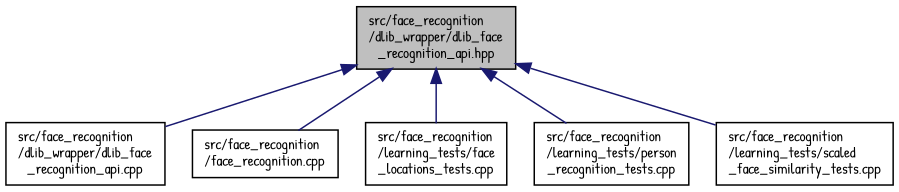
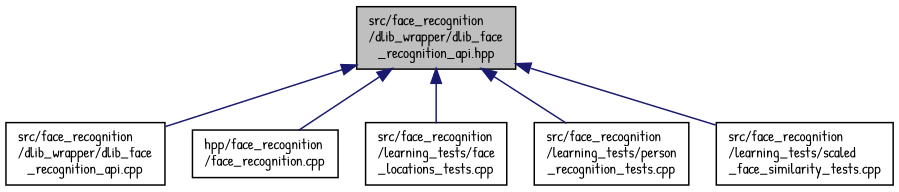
(265, 154) -> (265, 154)
